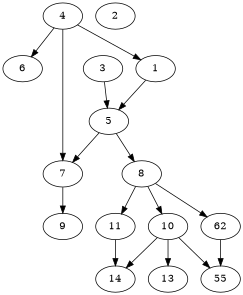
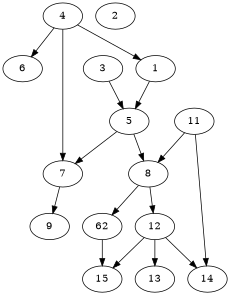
(130, 197) -> (174, 145)
(168, 226) -> (155, 226)
(221, 279) -> (102, 279)
